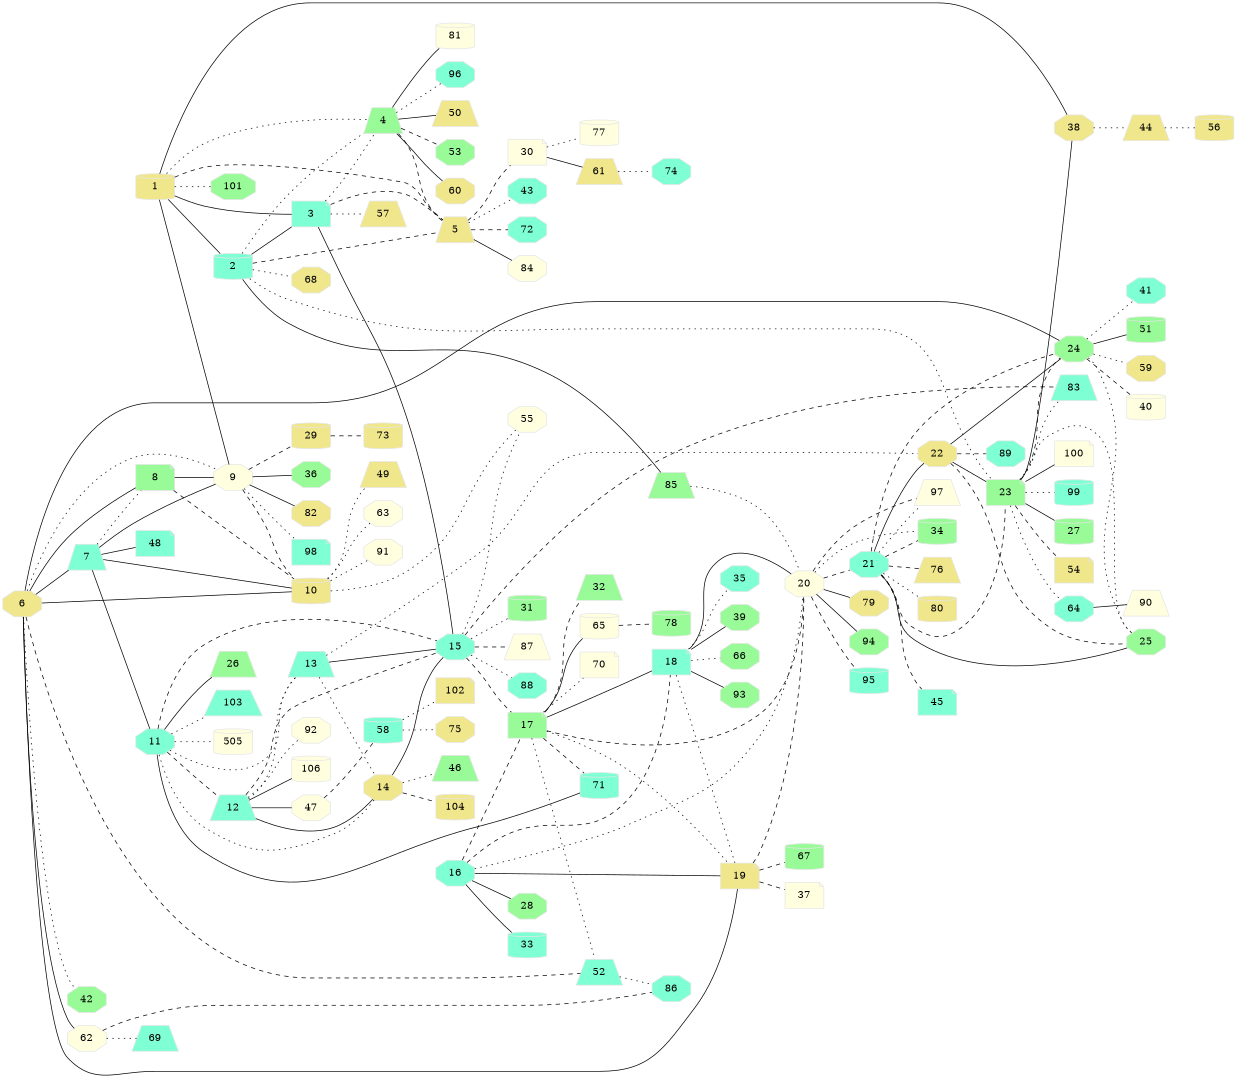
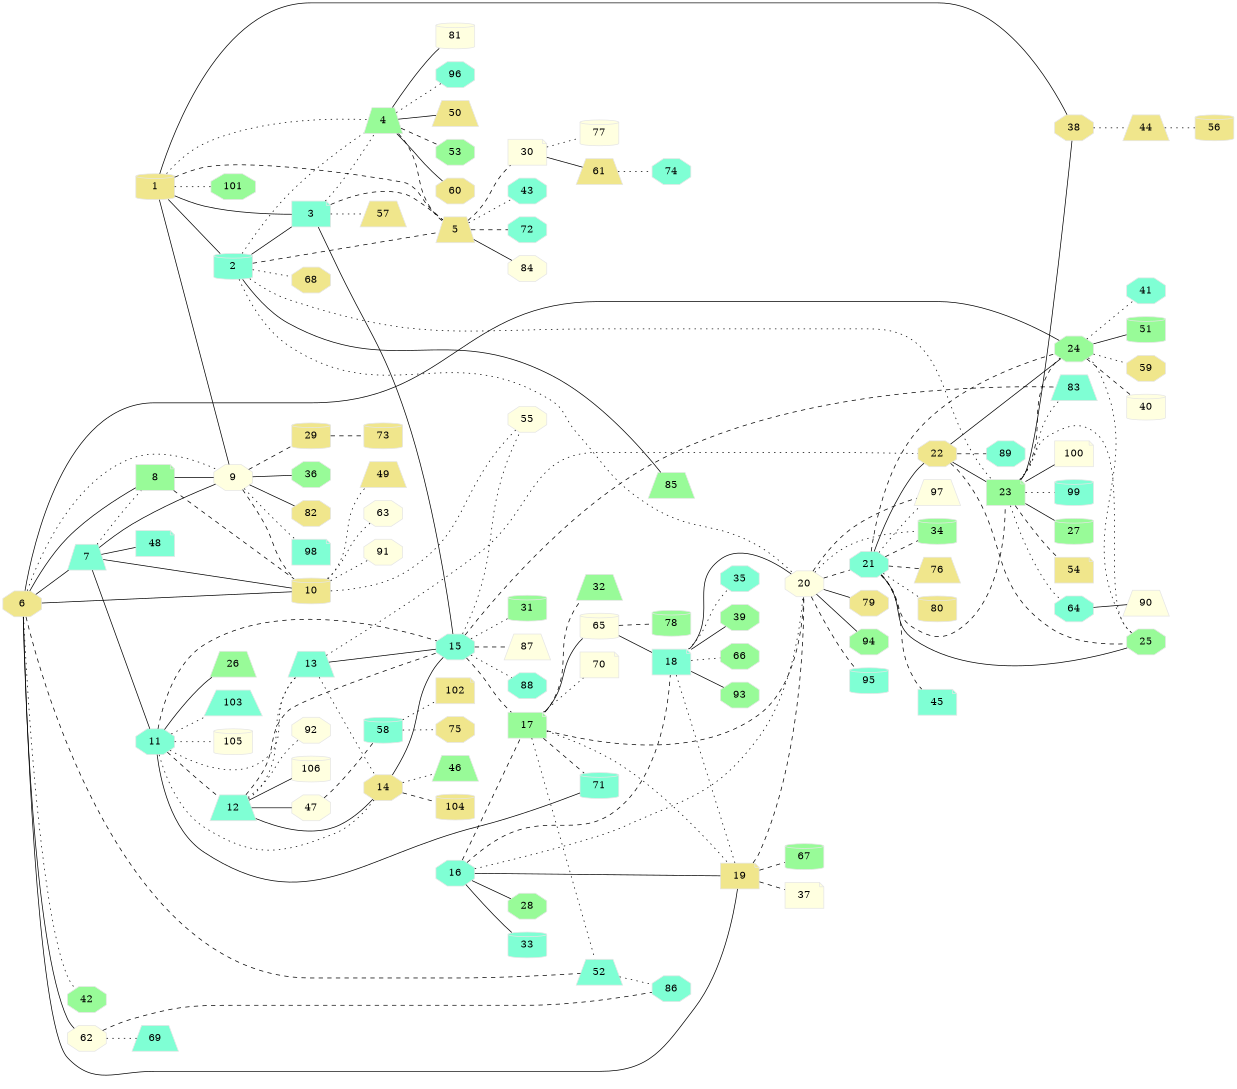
(760, 509) -> (528, 389)
(600, 694) -> (635, 644)
(233, 742) -> (233, 742)
